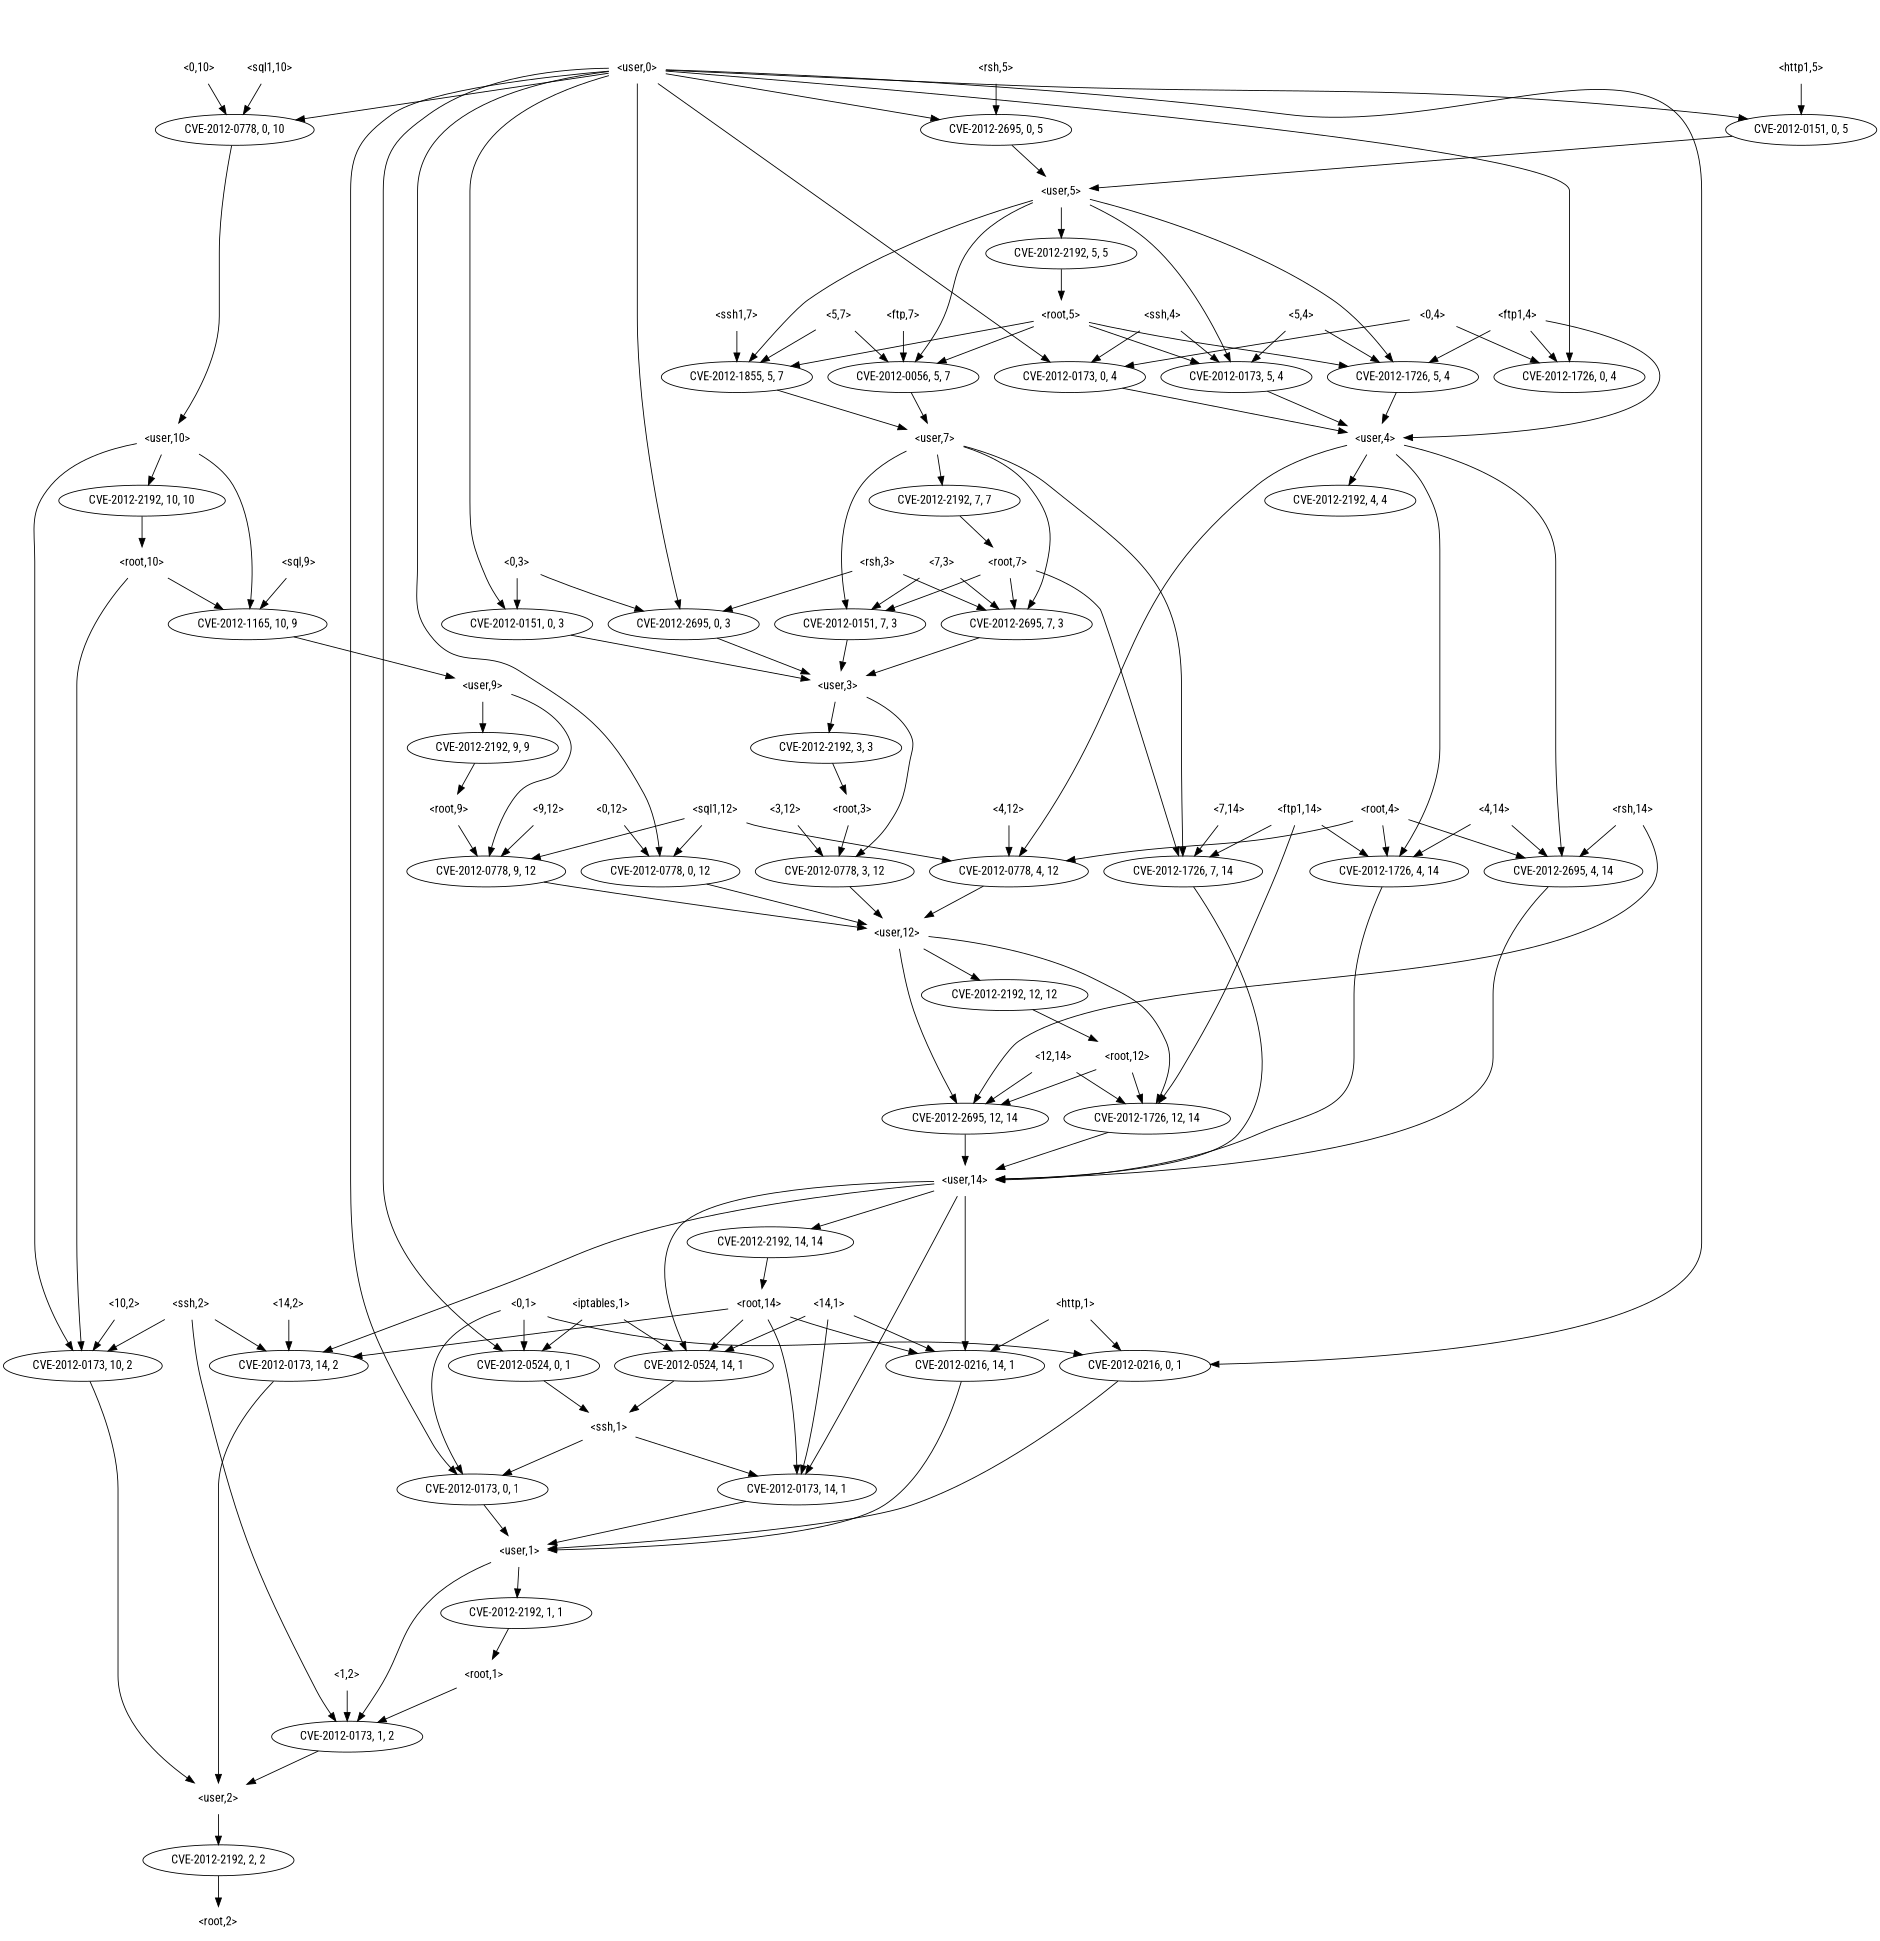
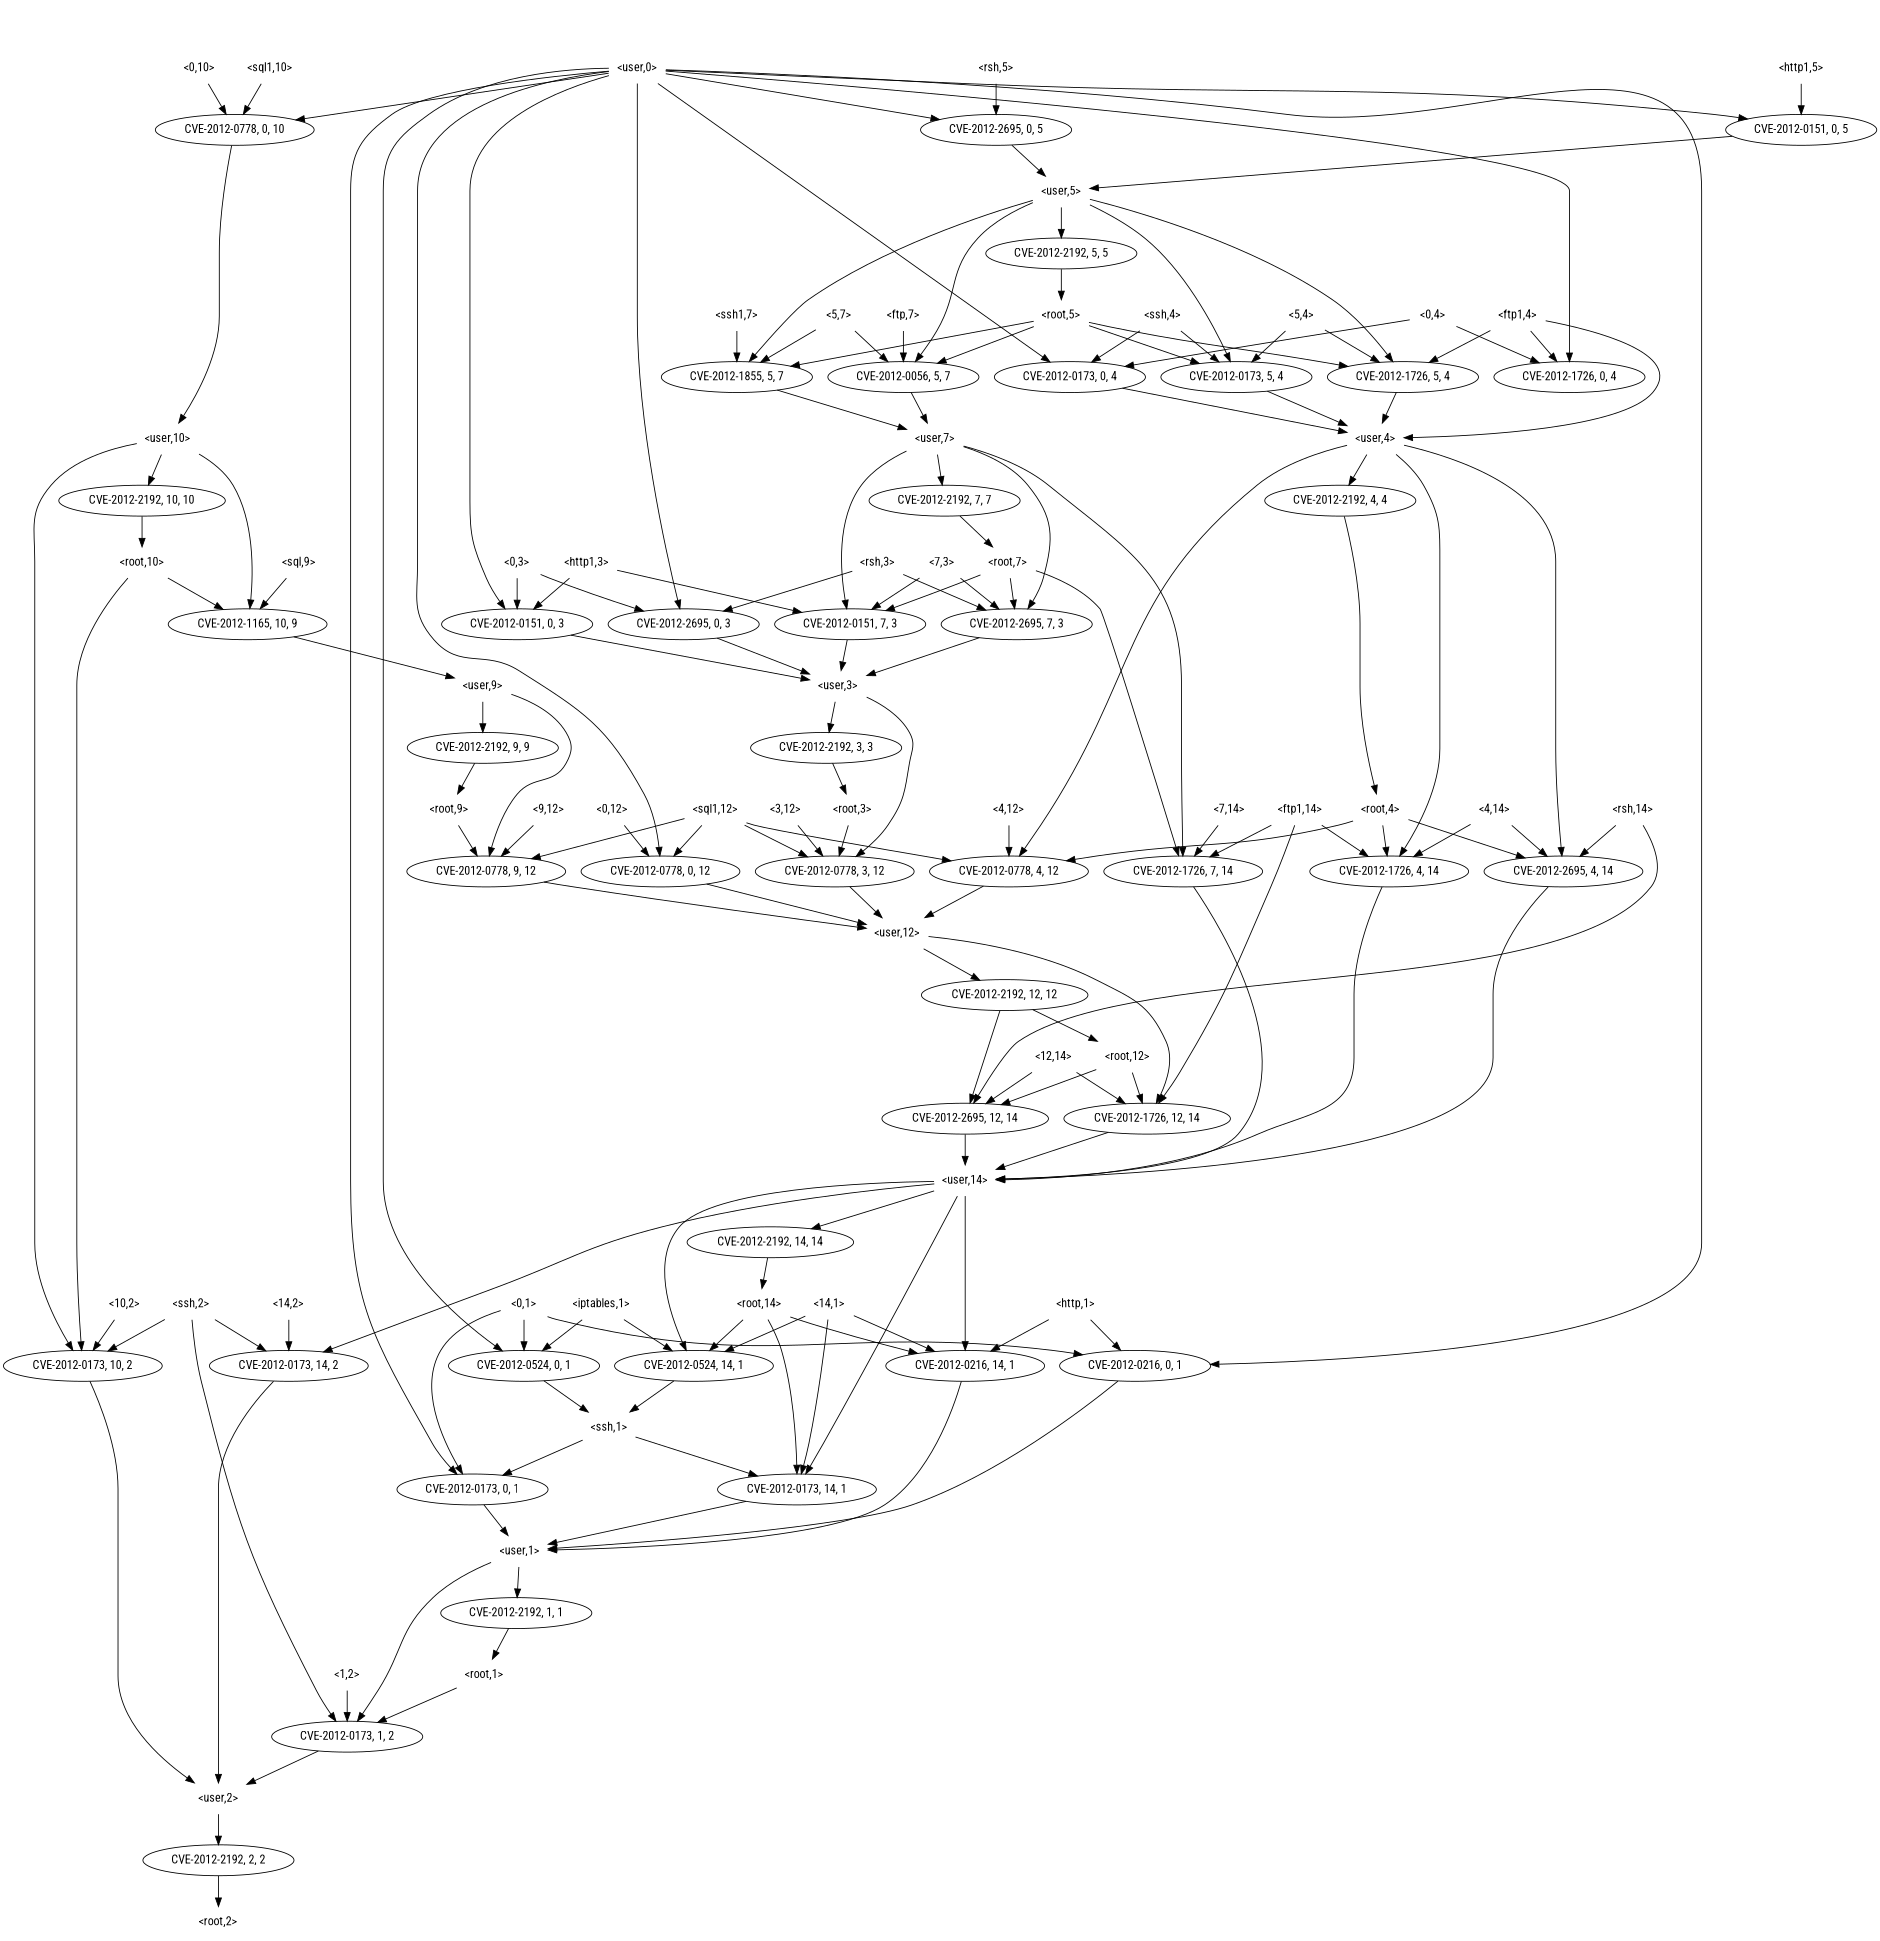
none -> (587, 562)
none -> (1360, 651)
none -> (772, 839)
(919, 1025) -> (986, 1053)
(545, 1332) -> none
